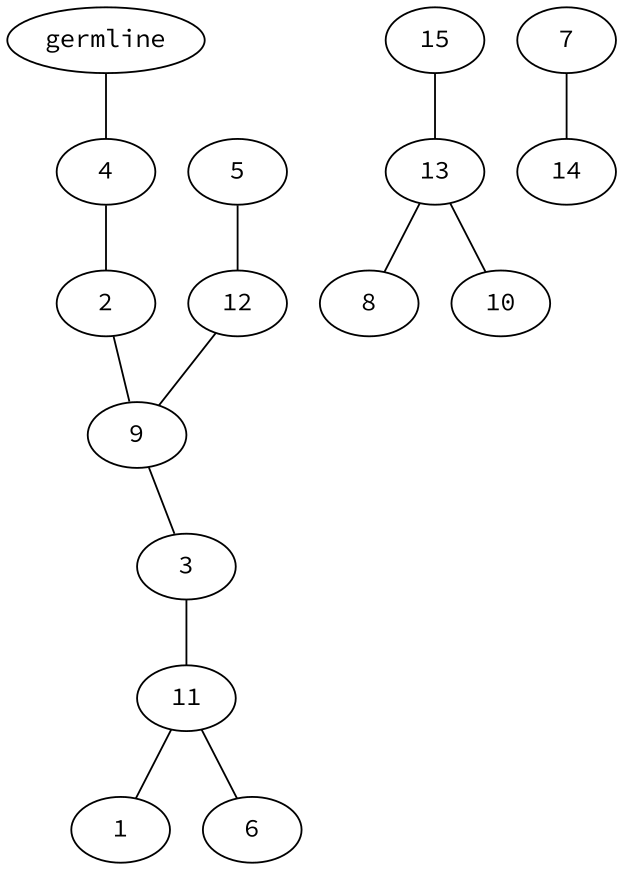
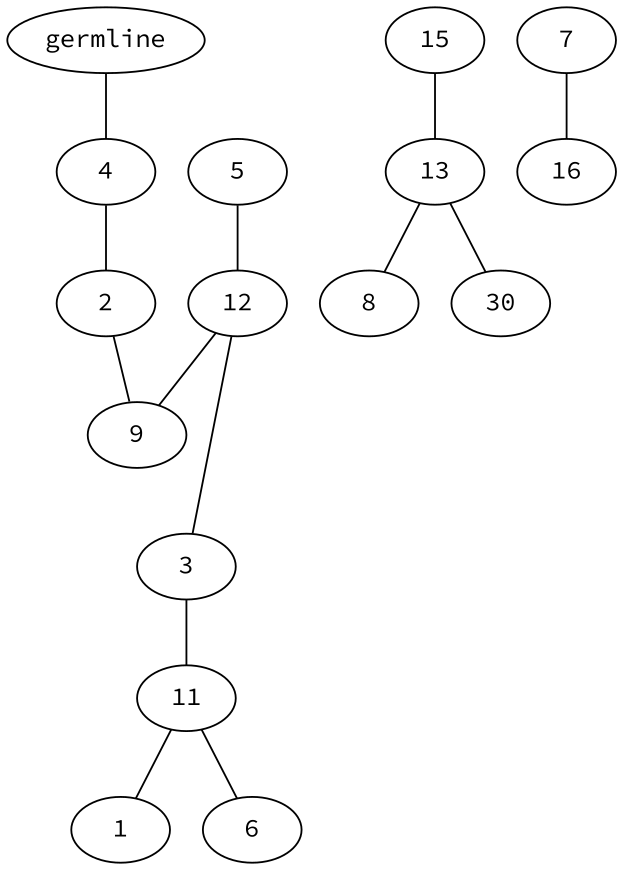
(567, 172) -> (567, 172)
(501, 303) -> (501, 303)
(162, 500) -> (212, 435)
